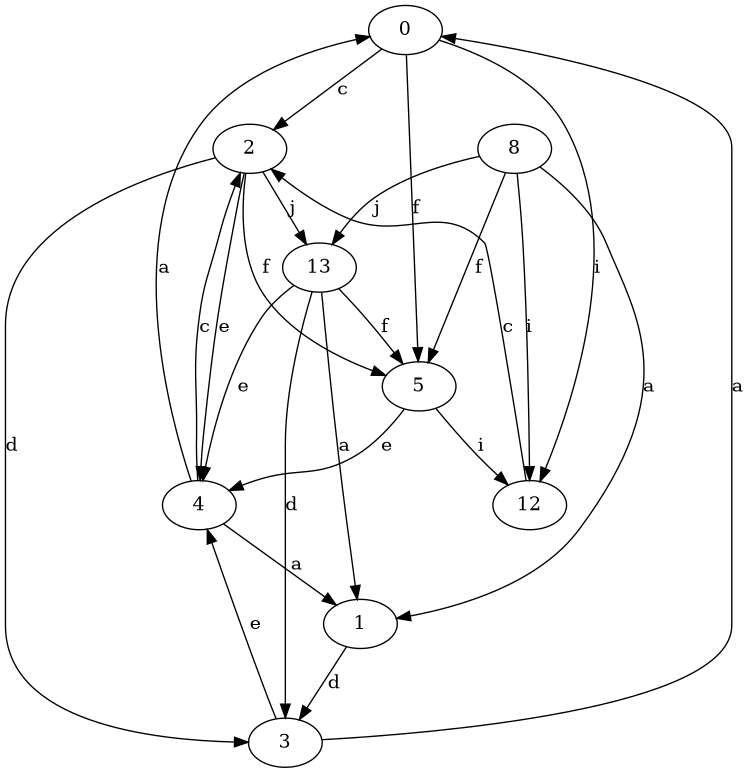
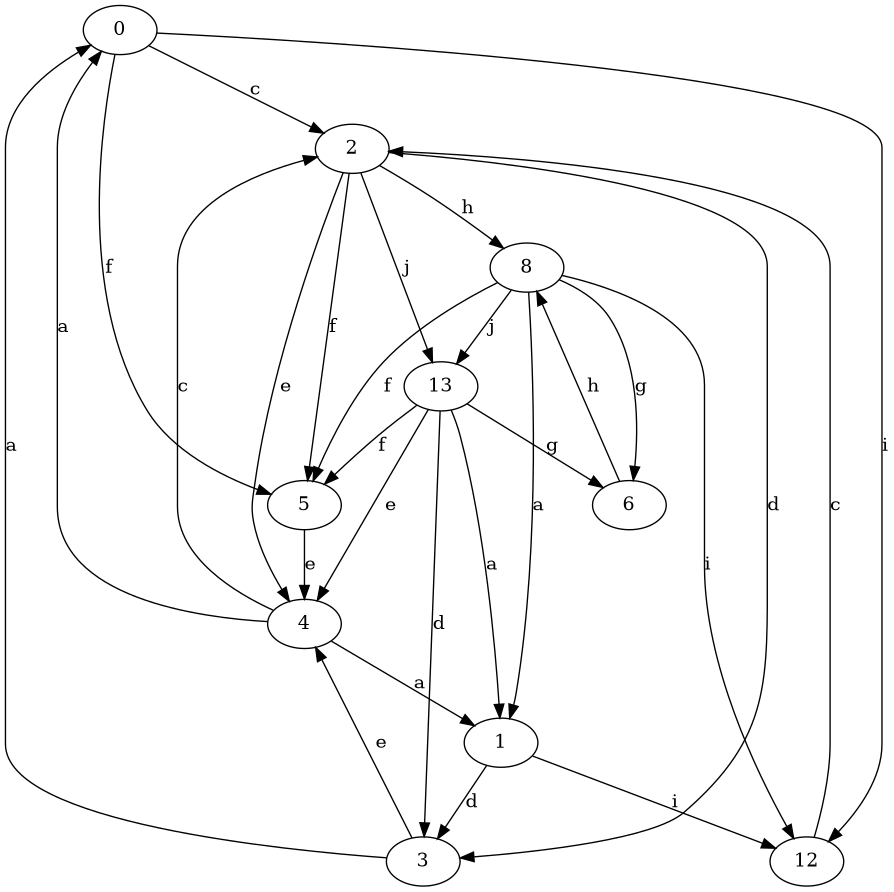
none -> (437, 201)
(466, 443) -> (648, 800)
none -> (629, 505)
